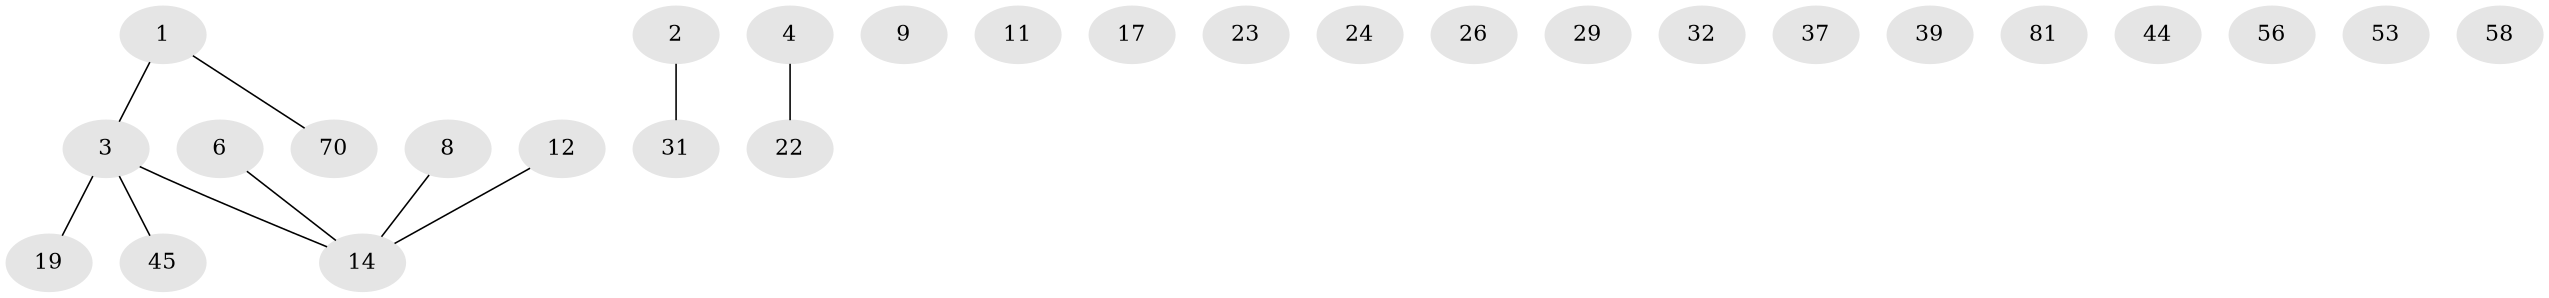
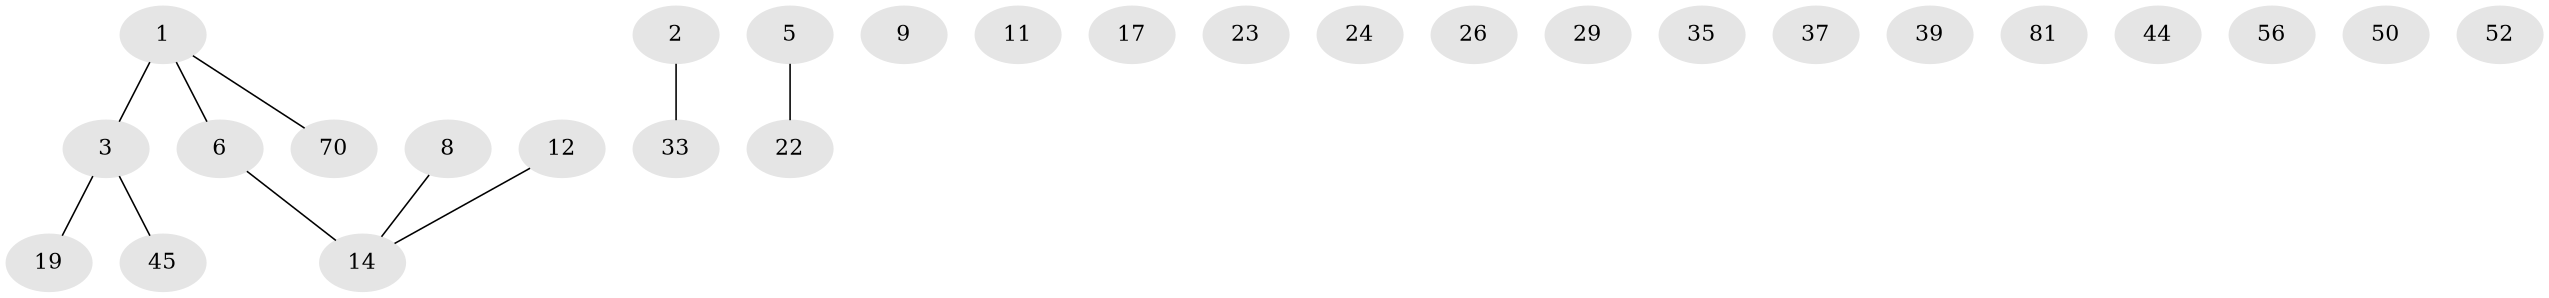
(790, 35) -> (790, 35)
(1702, 35) -> (1702, 35)
(2386, 35) -> (2386, 35)
(2500, 35) -> (2500, 35)
none -> (192, 92)
(676, 149) -> (676, 149)
(233, 208) -> none
